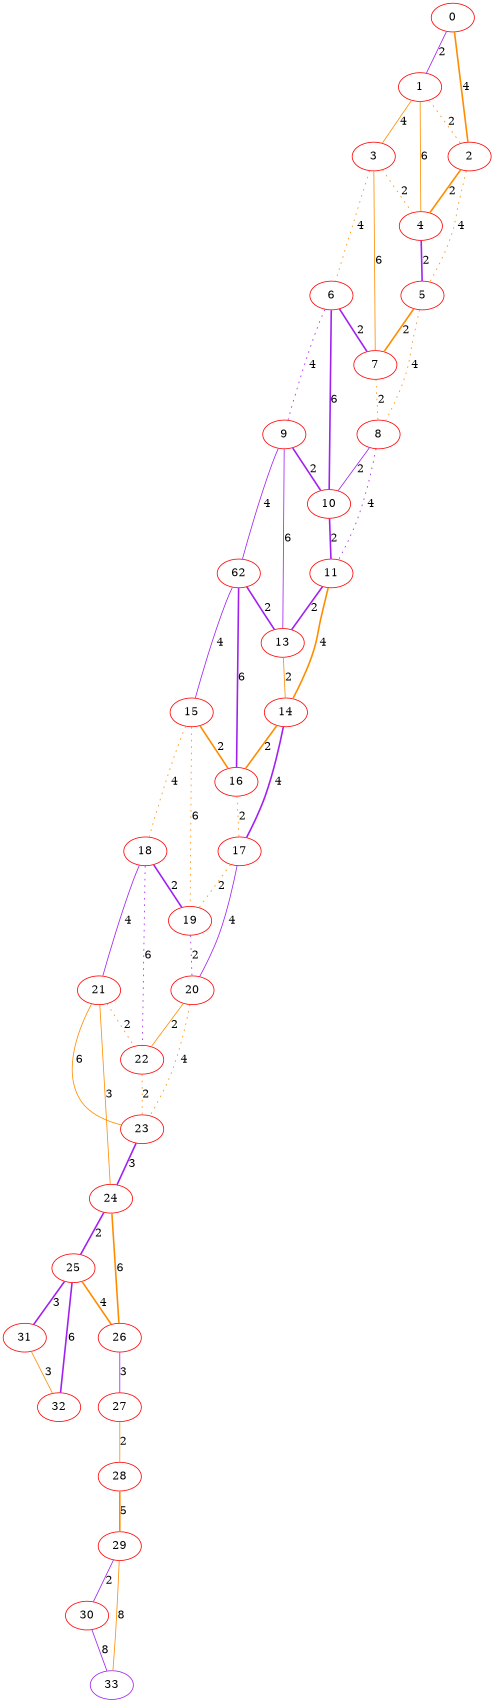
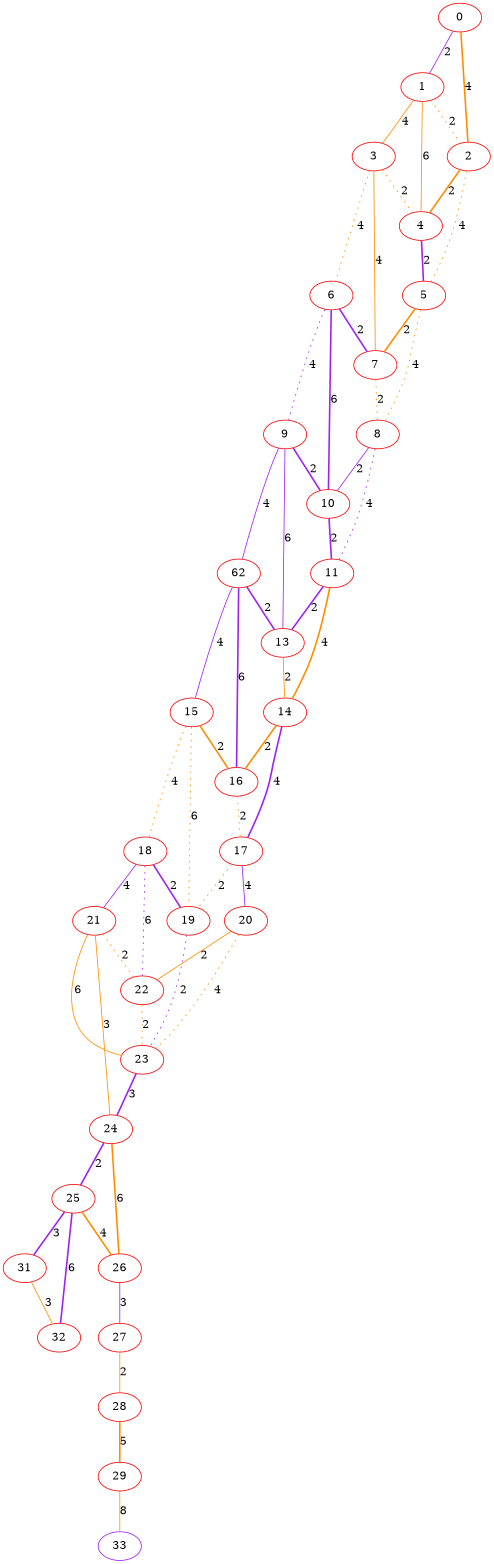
(379, 261) -> (379, 261)
(191, 956) -> (175, 993)
(87, 1616) -> none
